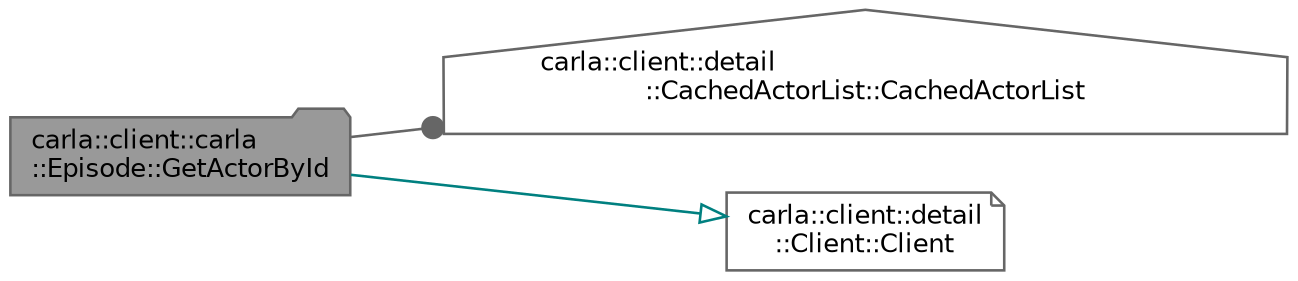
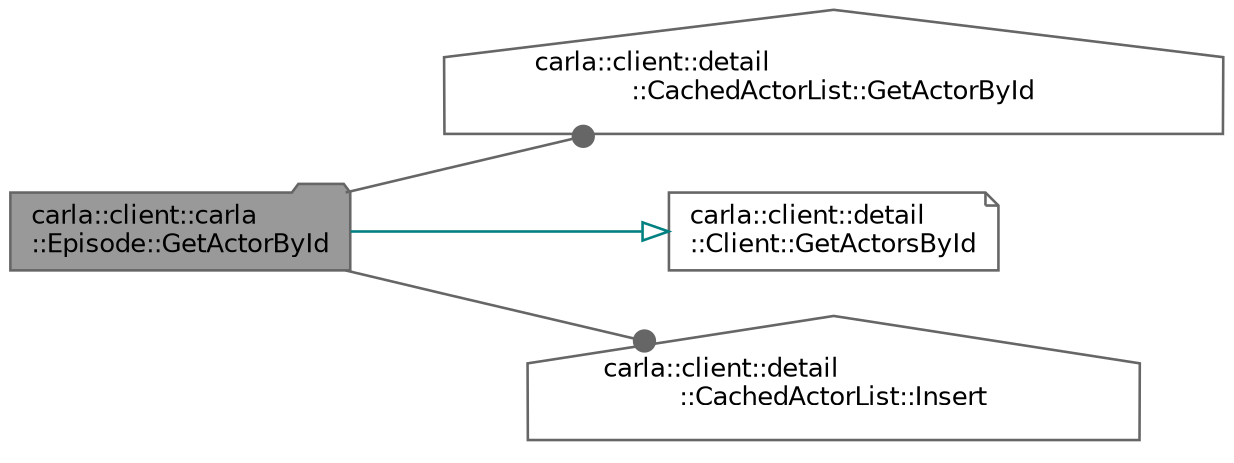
(865, 78) -> (834, 78)
(865, 231) -> (834, 231)
none -> (834, 385)
